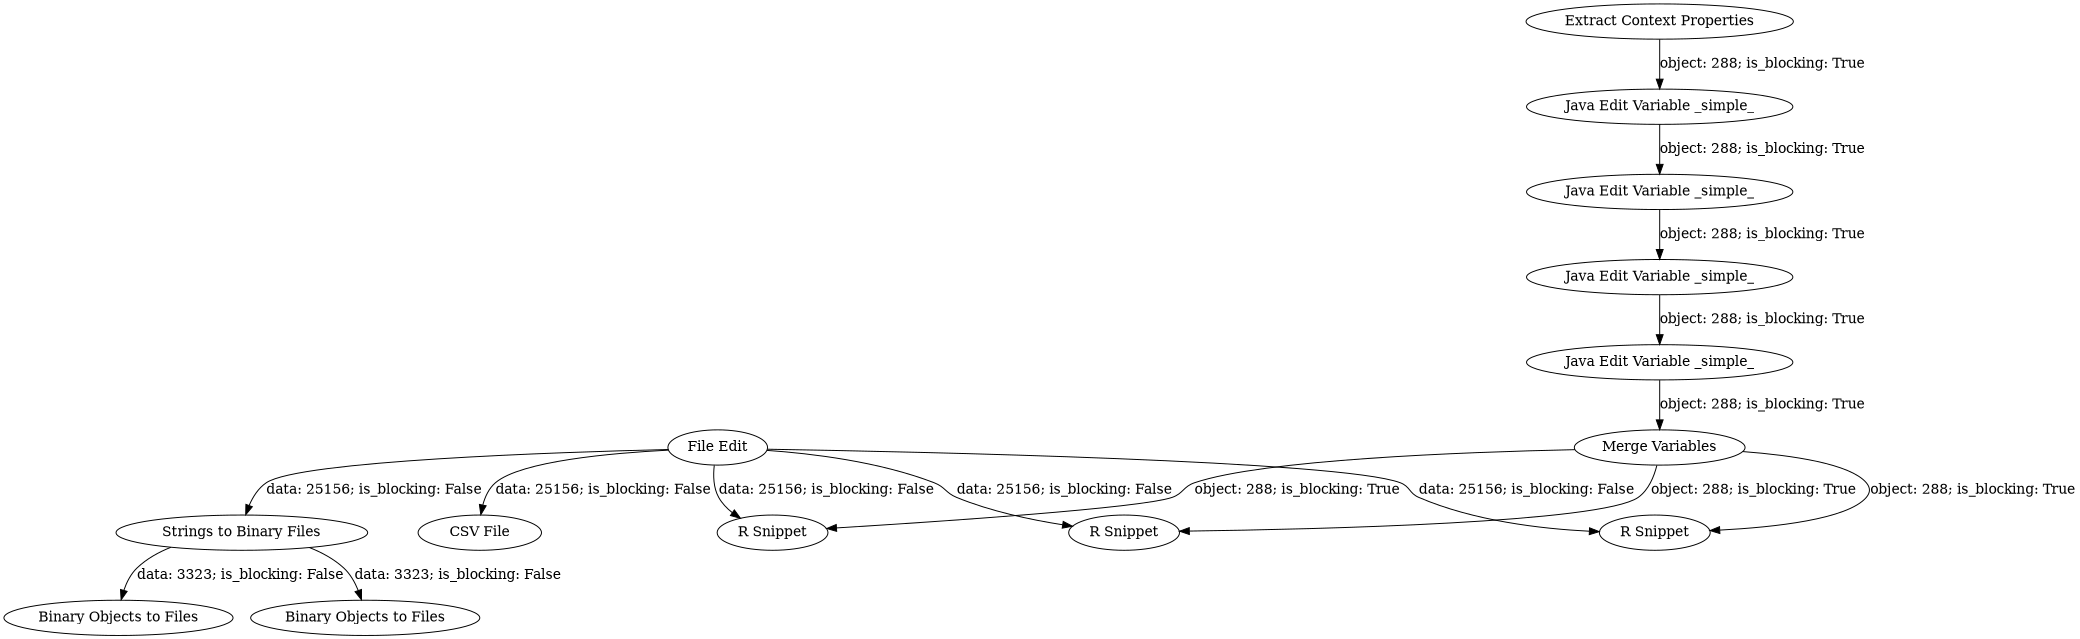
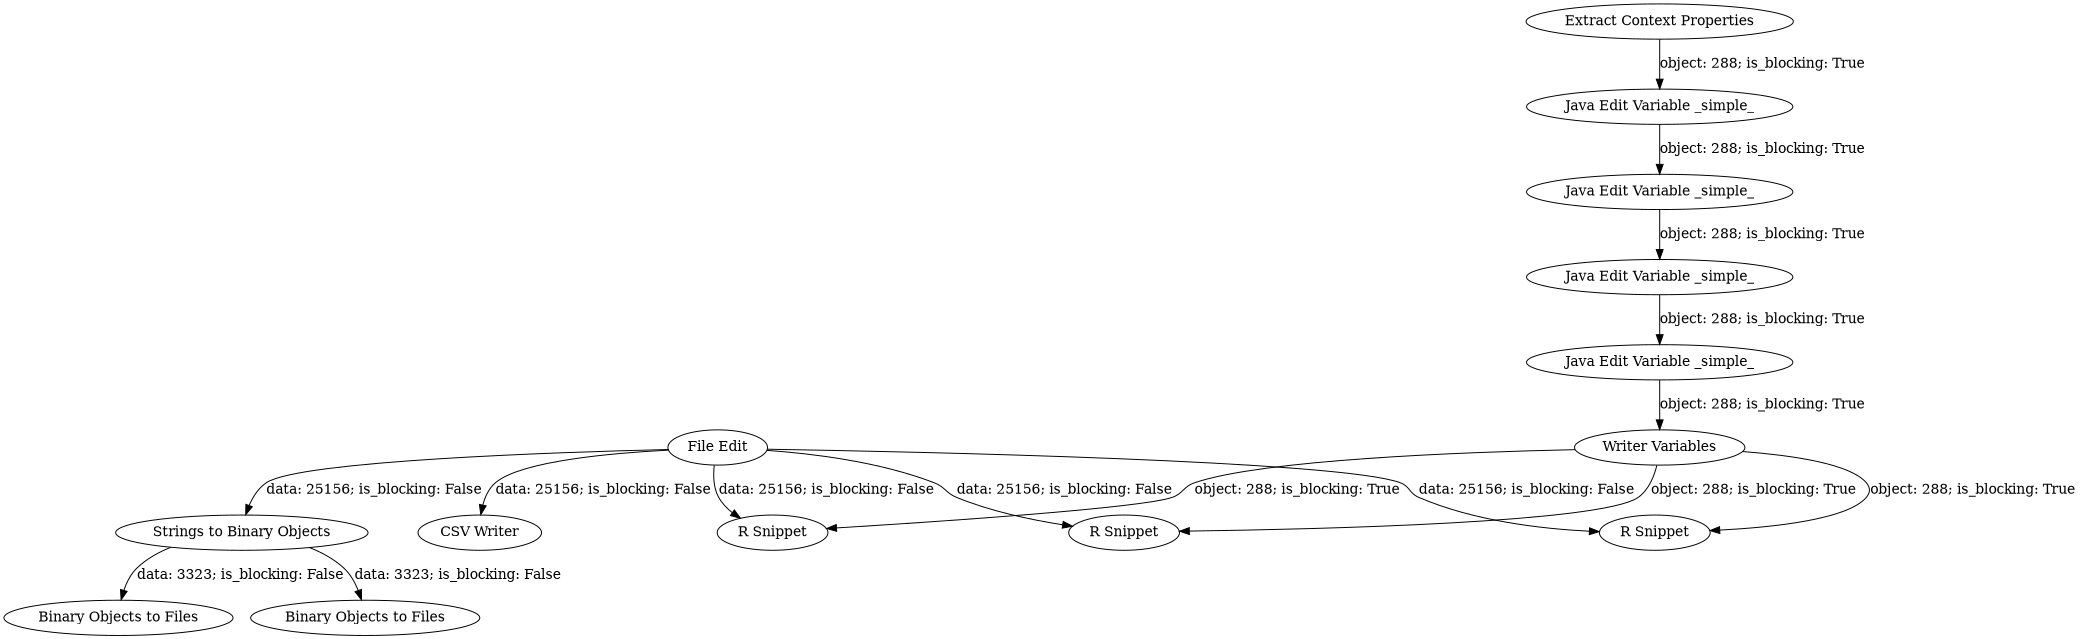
(1660, 447) -> (1660, 447)
(242, 533) -> (242, 533)
(480, 533) -> (480, 533)
